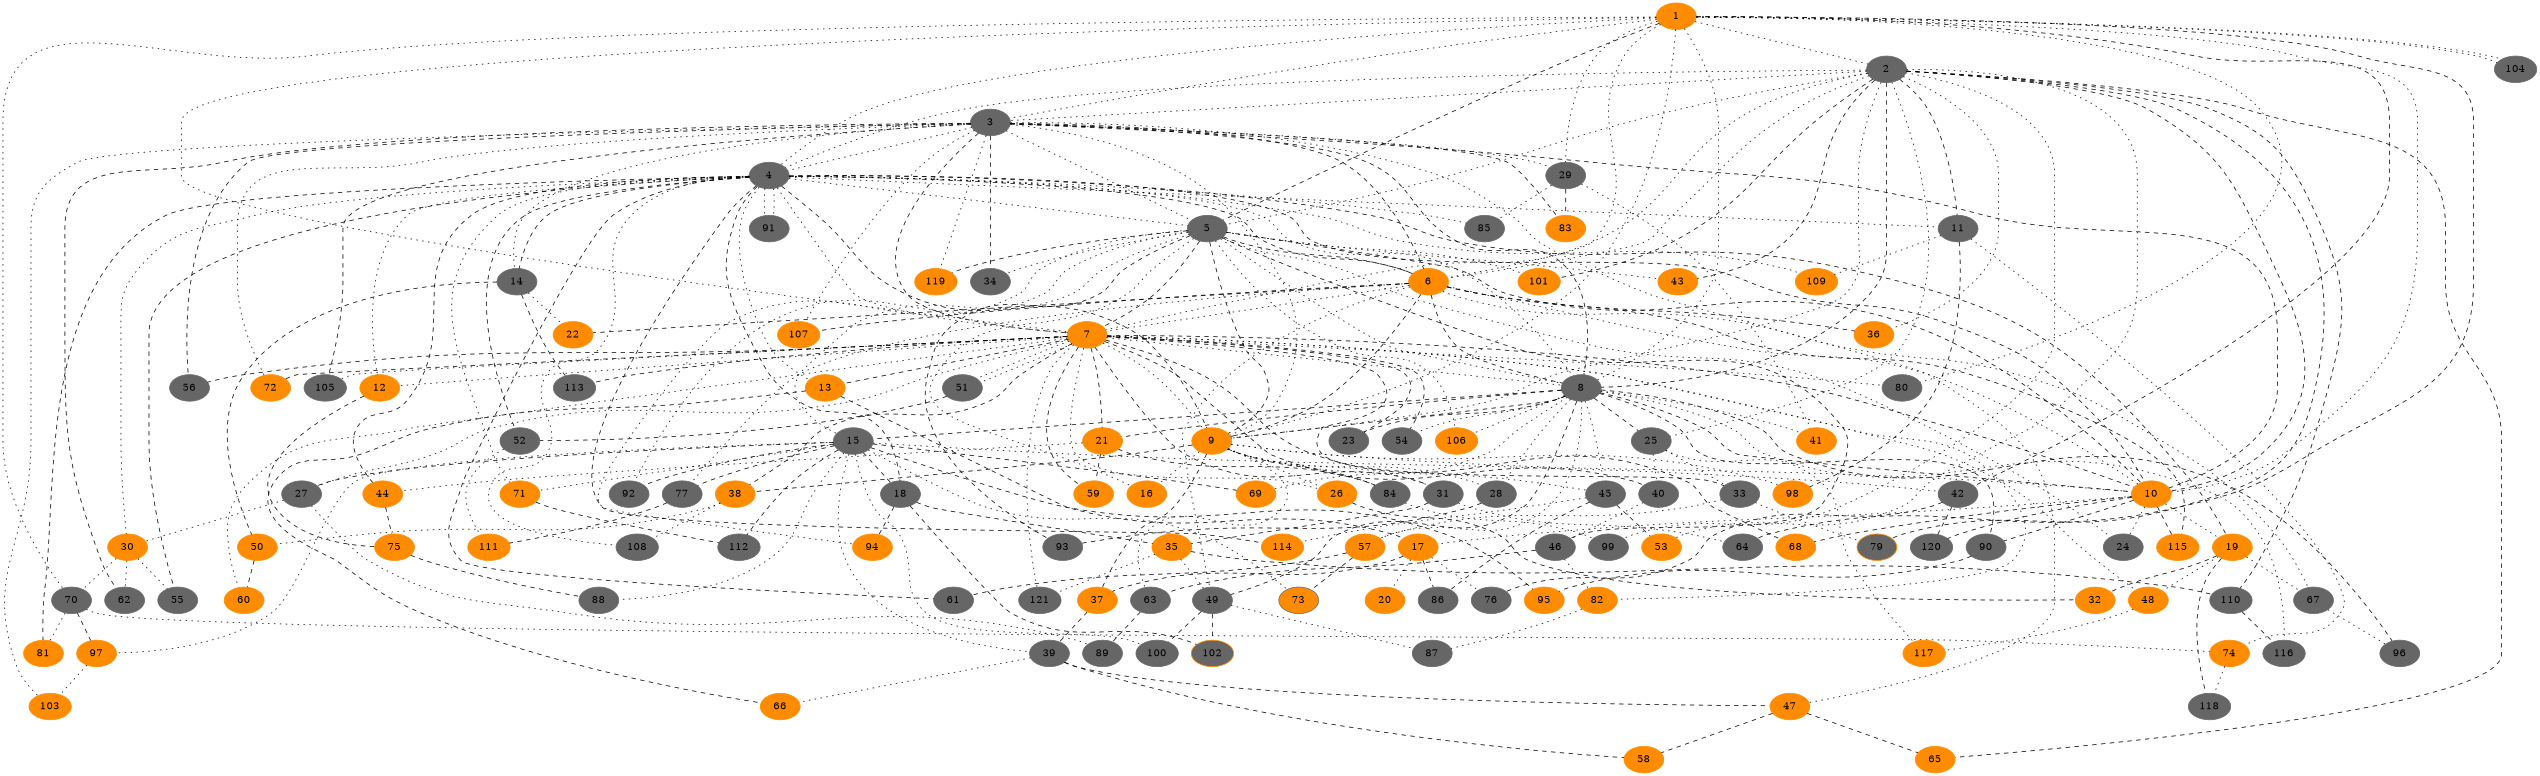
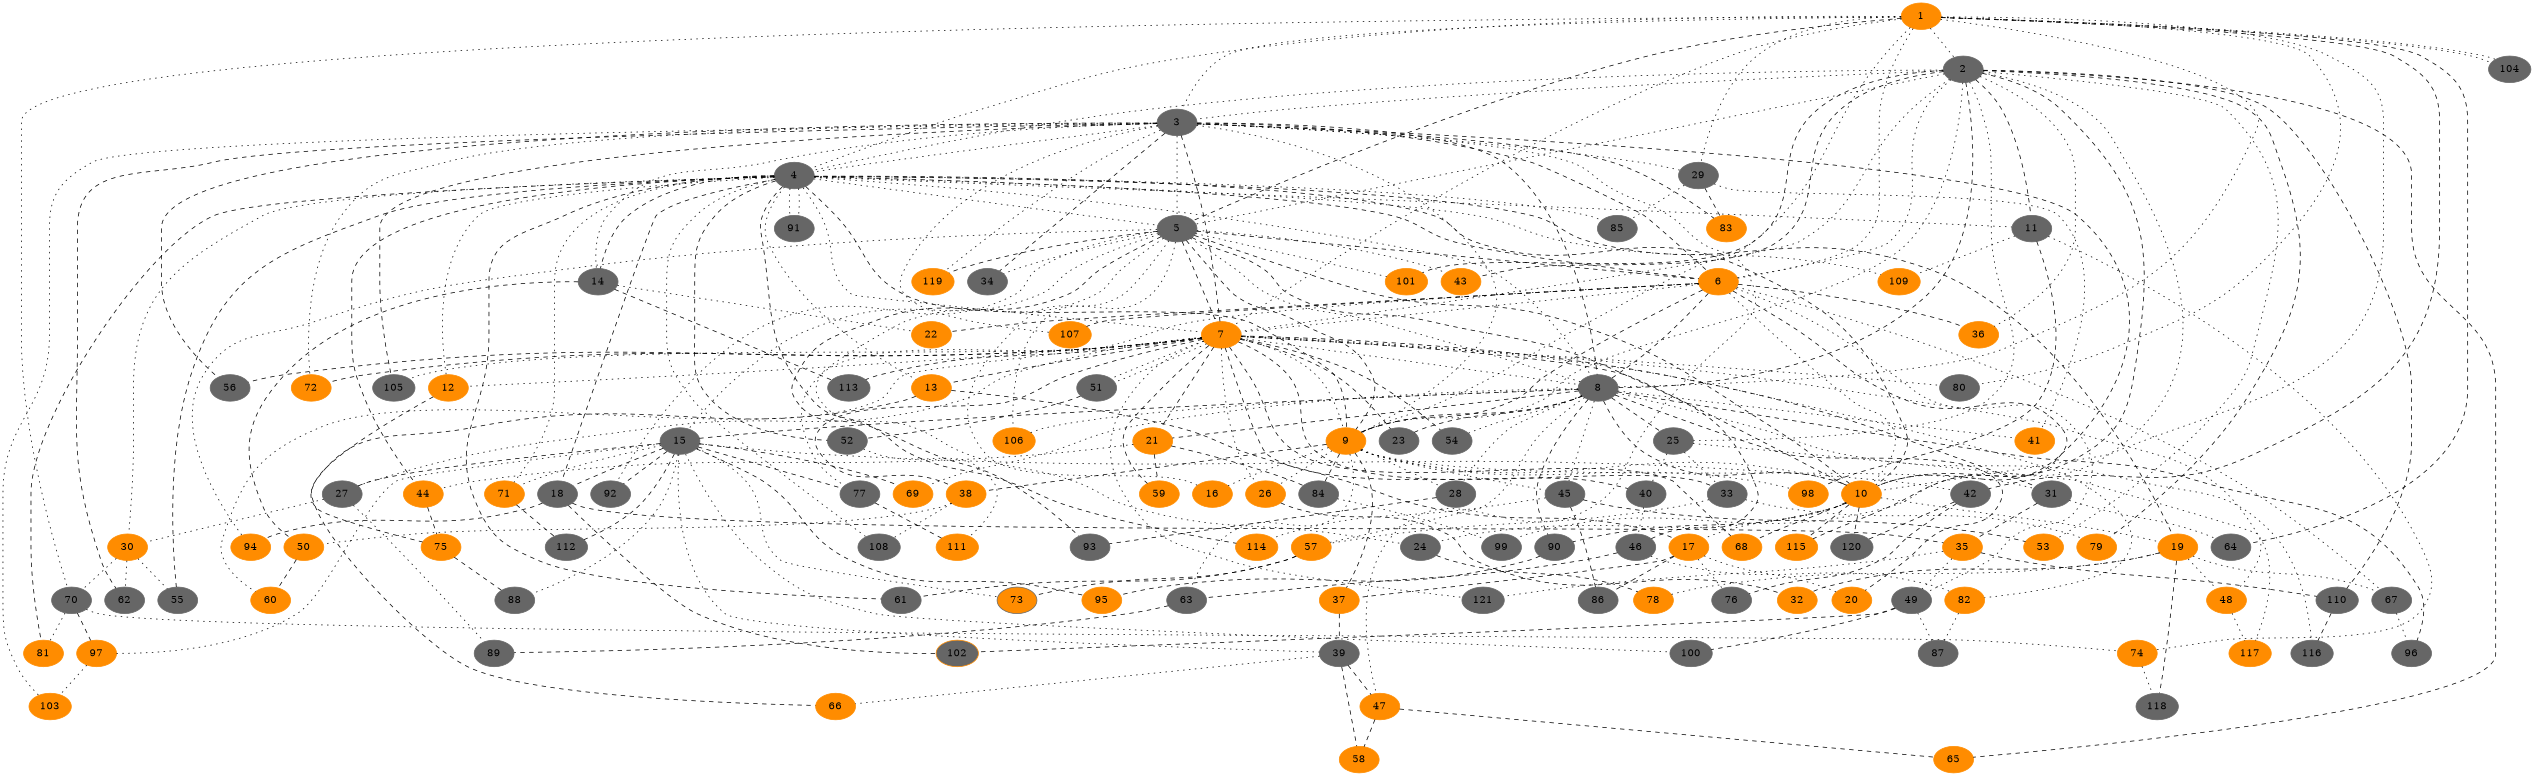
(1530, 500) -> (1927, 460)
(1877, 547) -> (2097, 547)
none -> (1653, 600)
